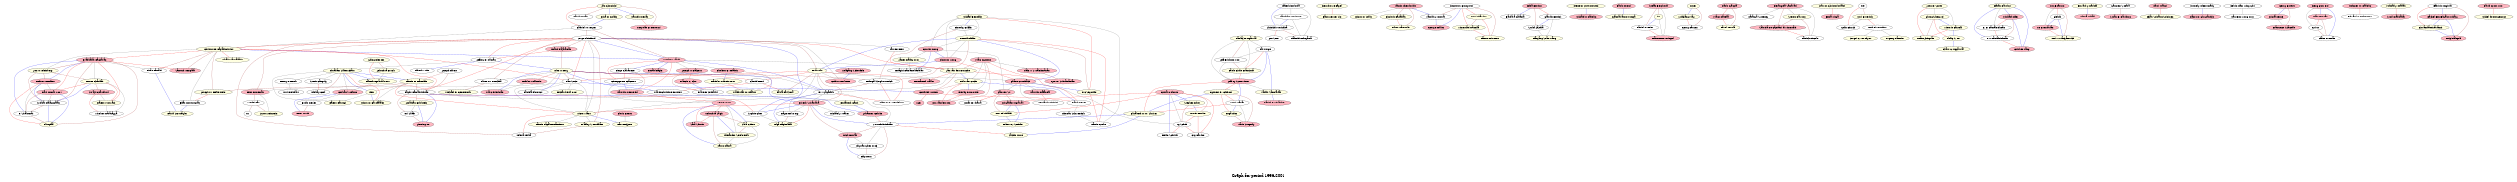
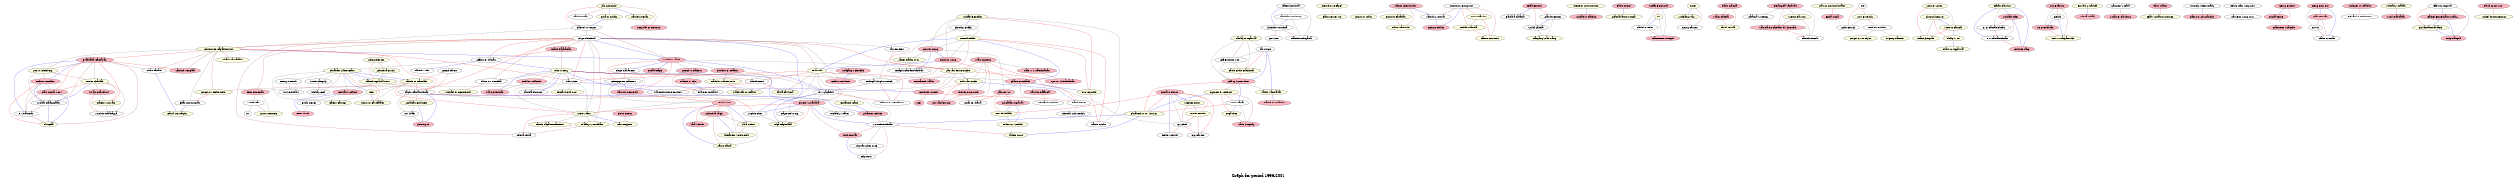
(1469, 28) -> (1469, 28)
(1094, 96) -> (1157, 103)
